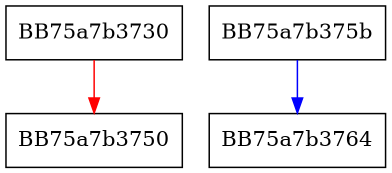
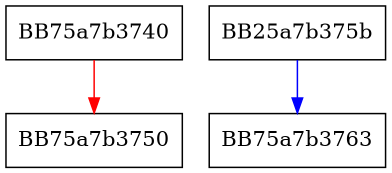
(94, 33) -> (94, 33)
(297, 33) -> (297, 33)
(297, 140) -> (297, 140)
